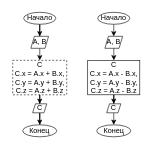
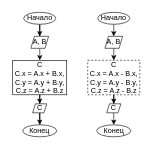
(40, 78) -> (40, 78)
(114, 78) -> (114, 78)
